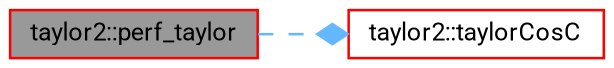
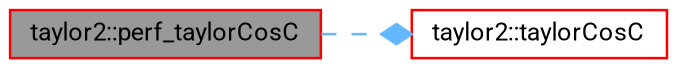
(134, 34) -> (165, 34)
